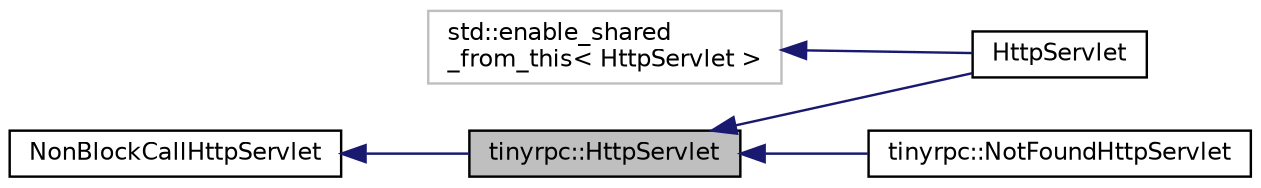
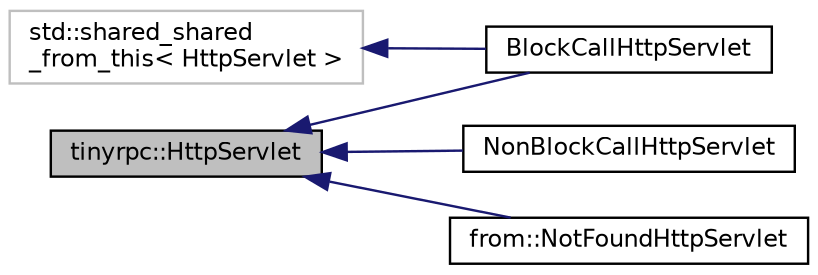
(605, 47) -> (186, 47)
(1060, 54) -> (629, 50)
(418, 154) -> (405, 151)
(1060, 154) -> (629, 241)
